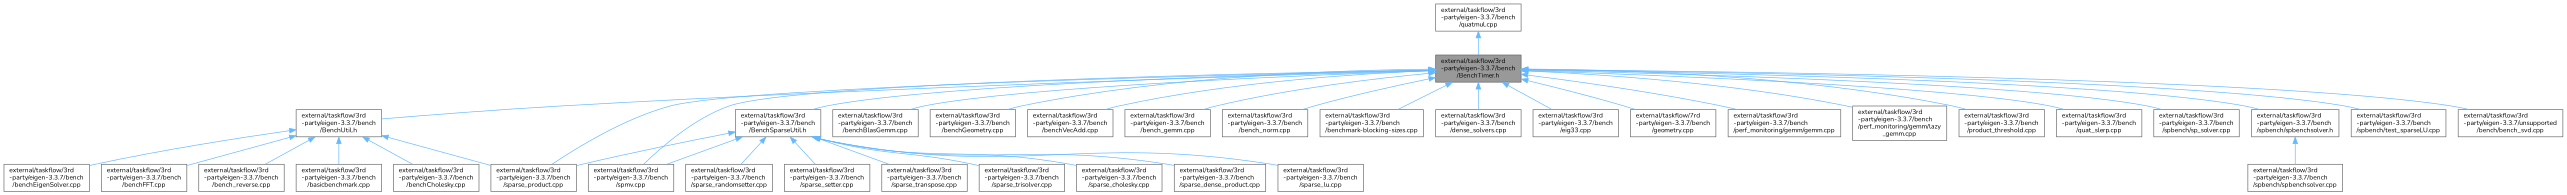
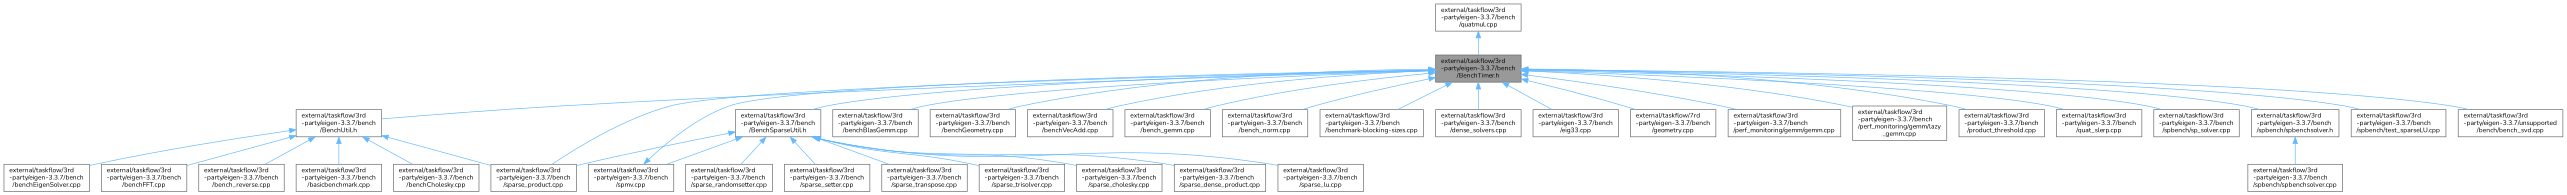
(1026, 81) -> (1033, 81)
